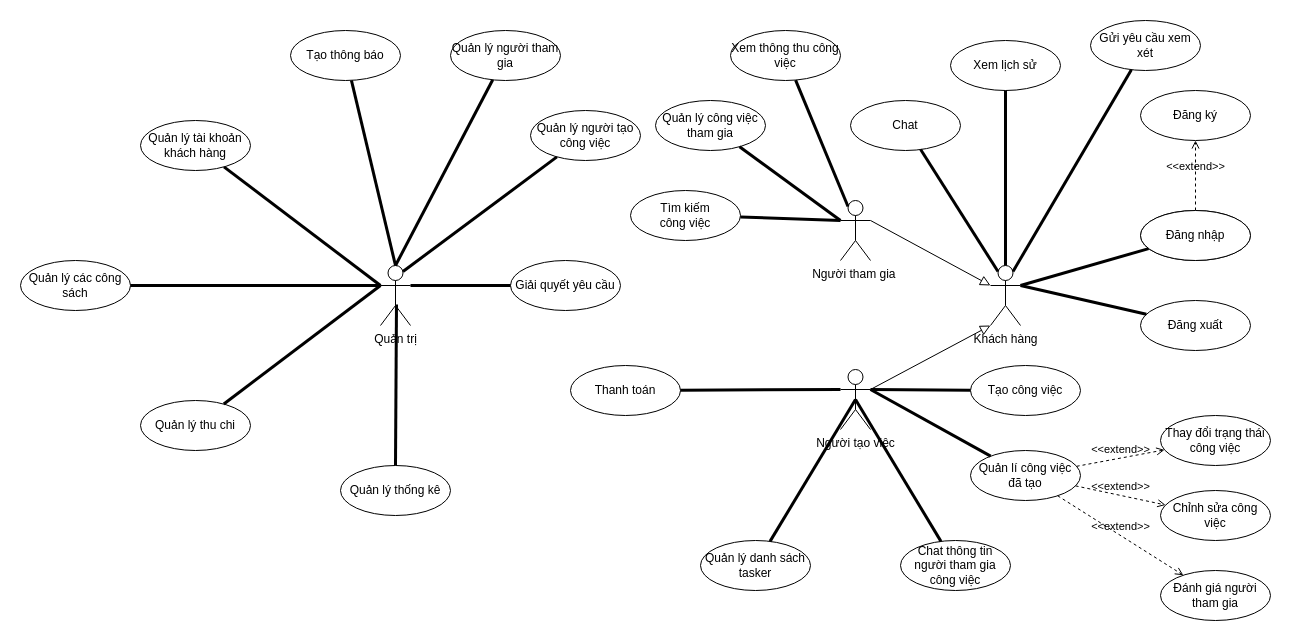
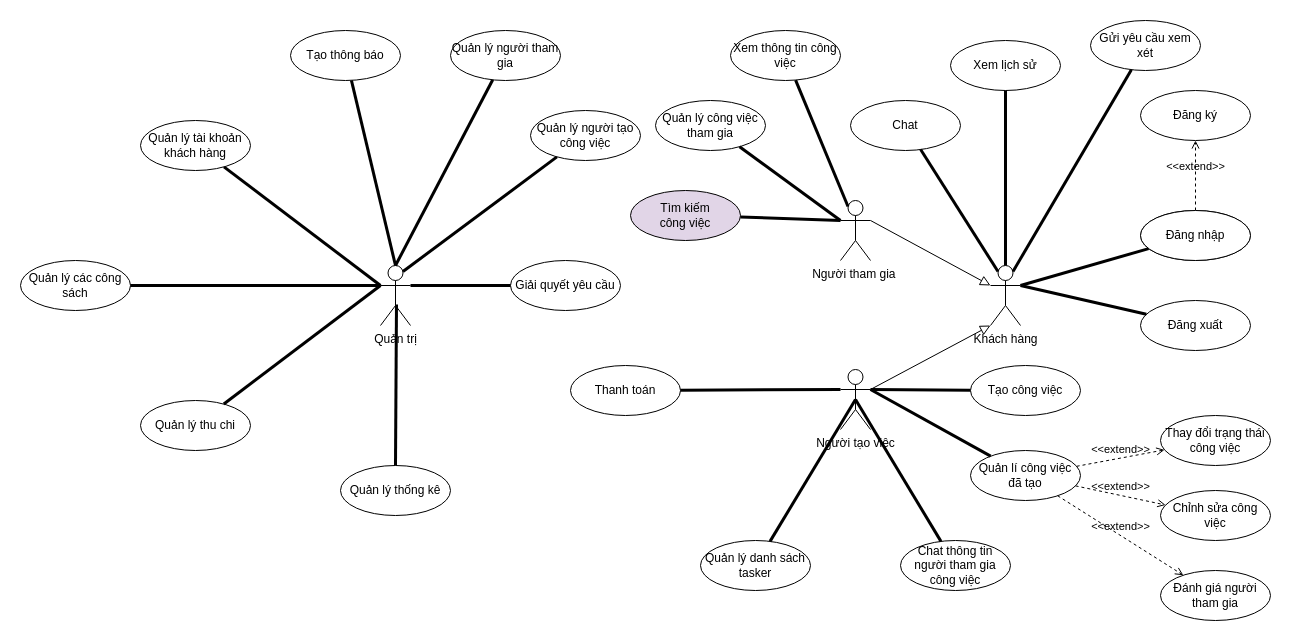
(786, 56) -> (786, 56)
(686, 216) -> (686, 216)
